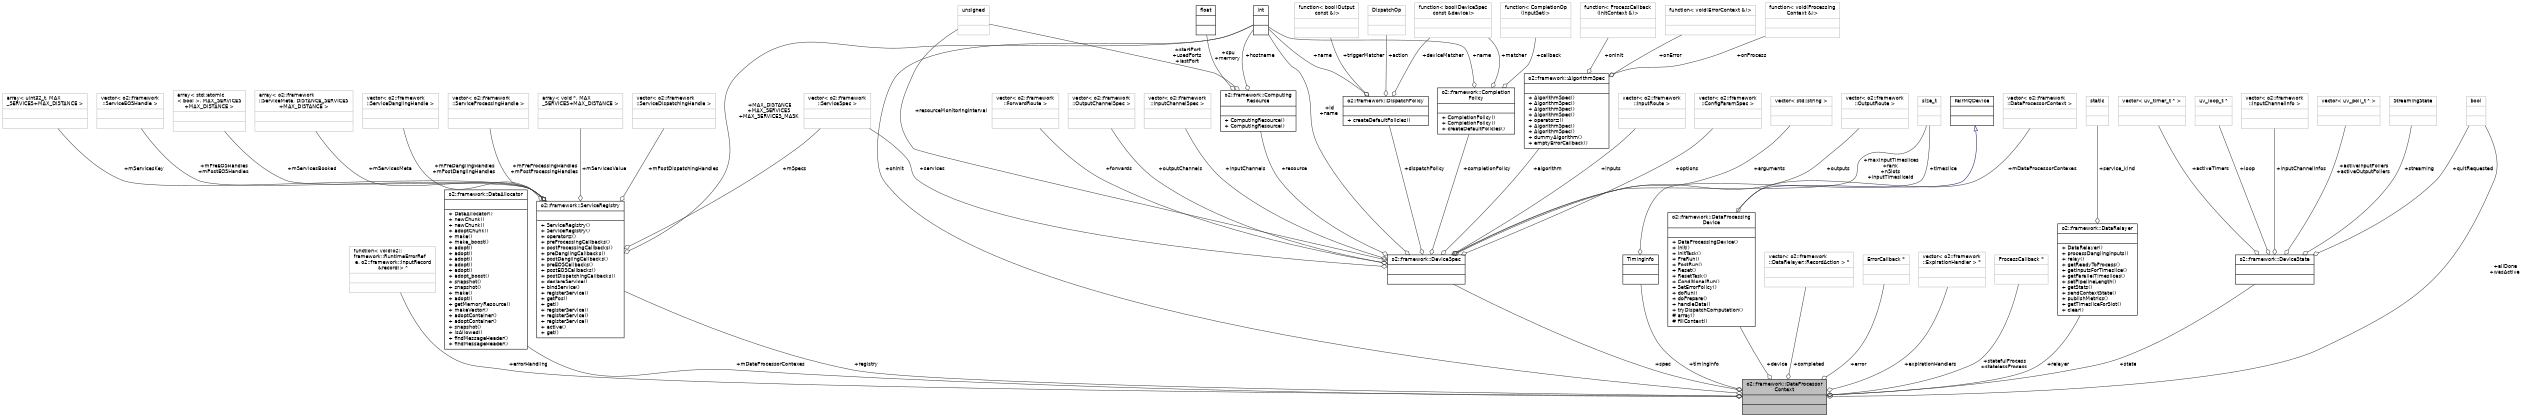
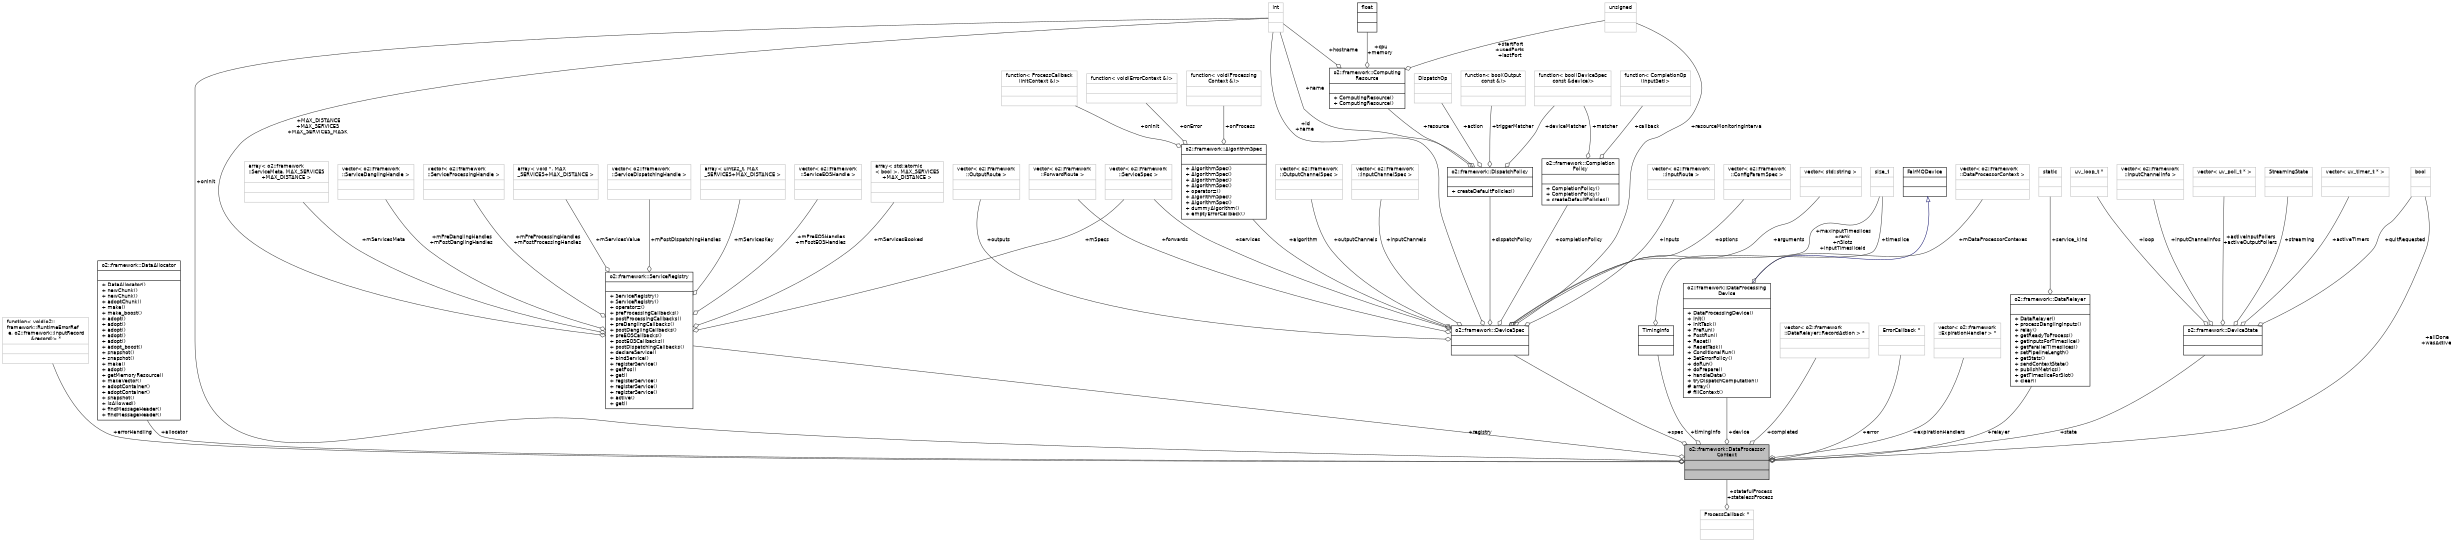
(1261, 20) -> (1276, 17)
(1383, 40) -> none
(304, 101) -> (286, 172)
(1305, 206) -> (1422, 136)
(770, 364) -> (174, 432)
(1950, 373) -> (1727, 492)
